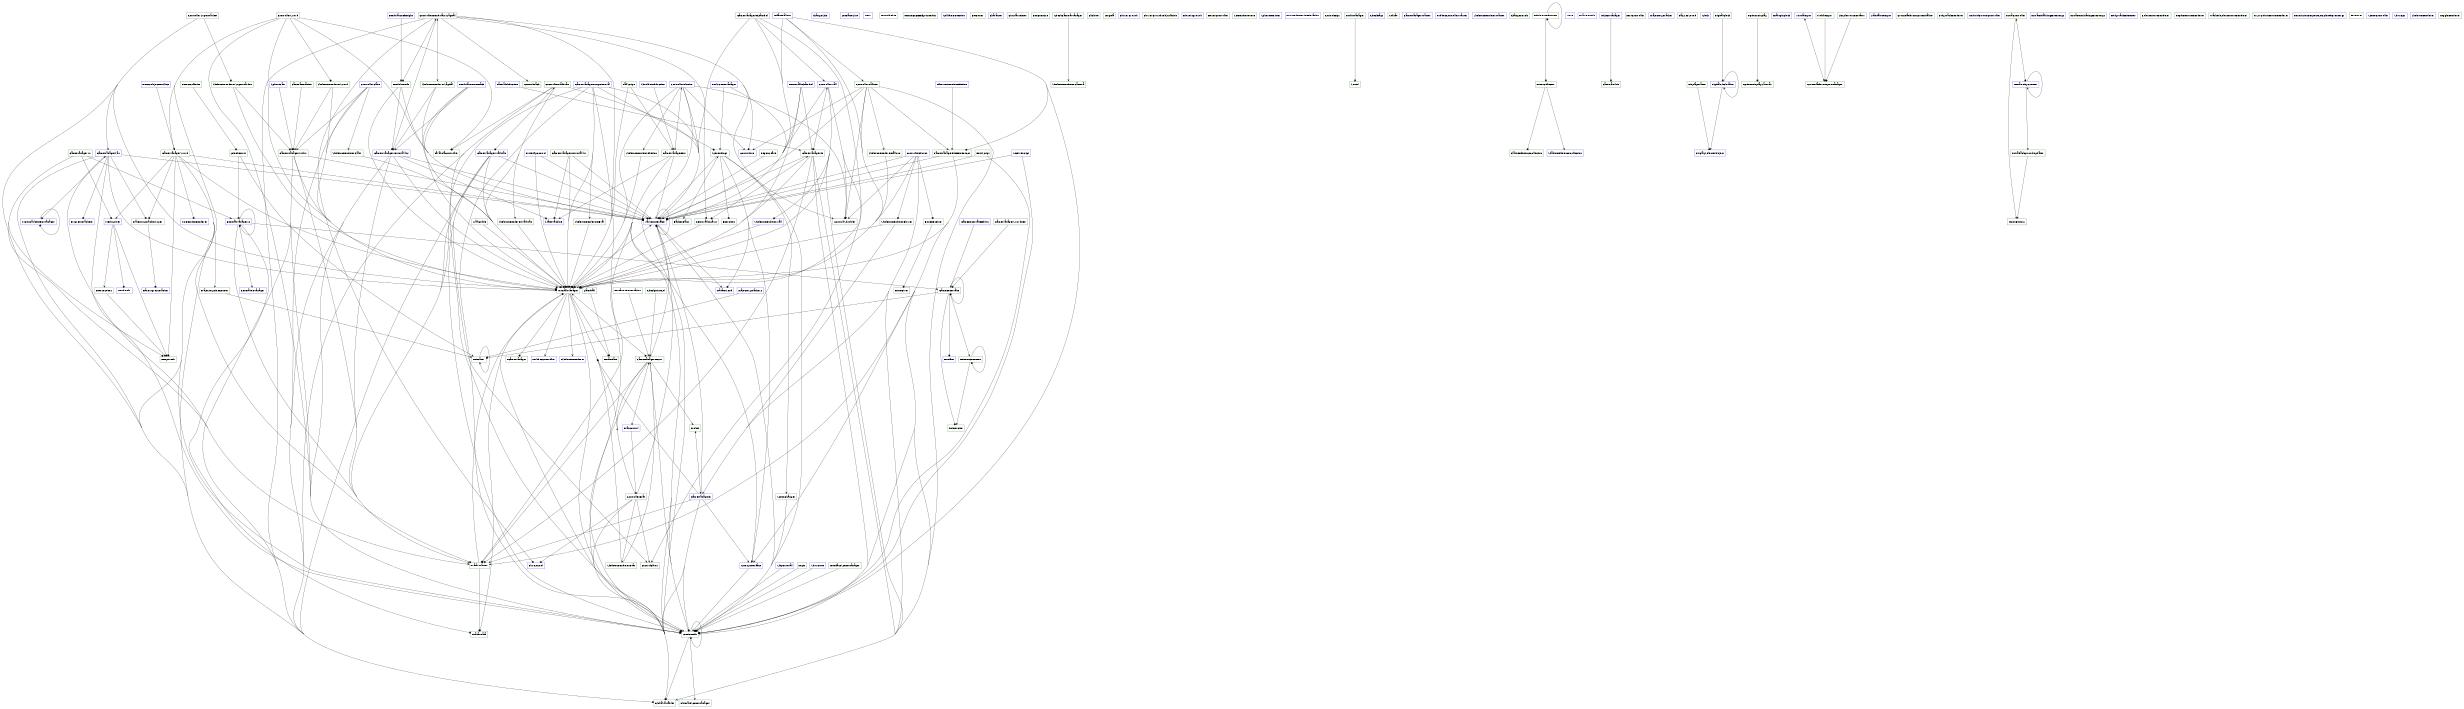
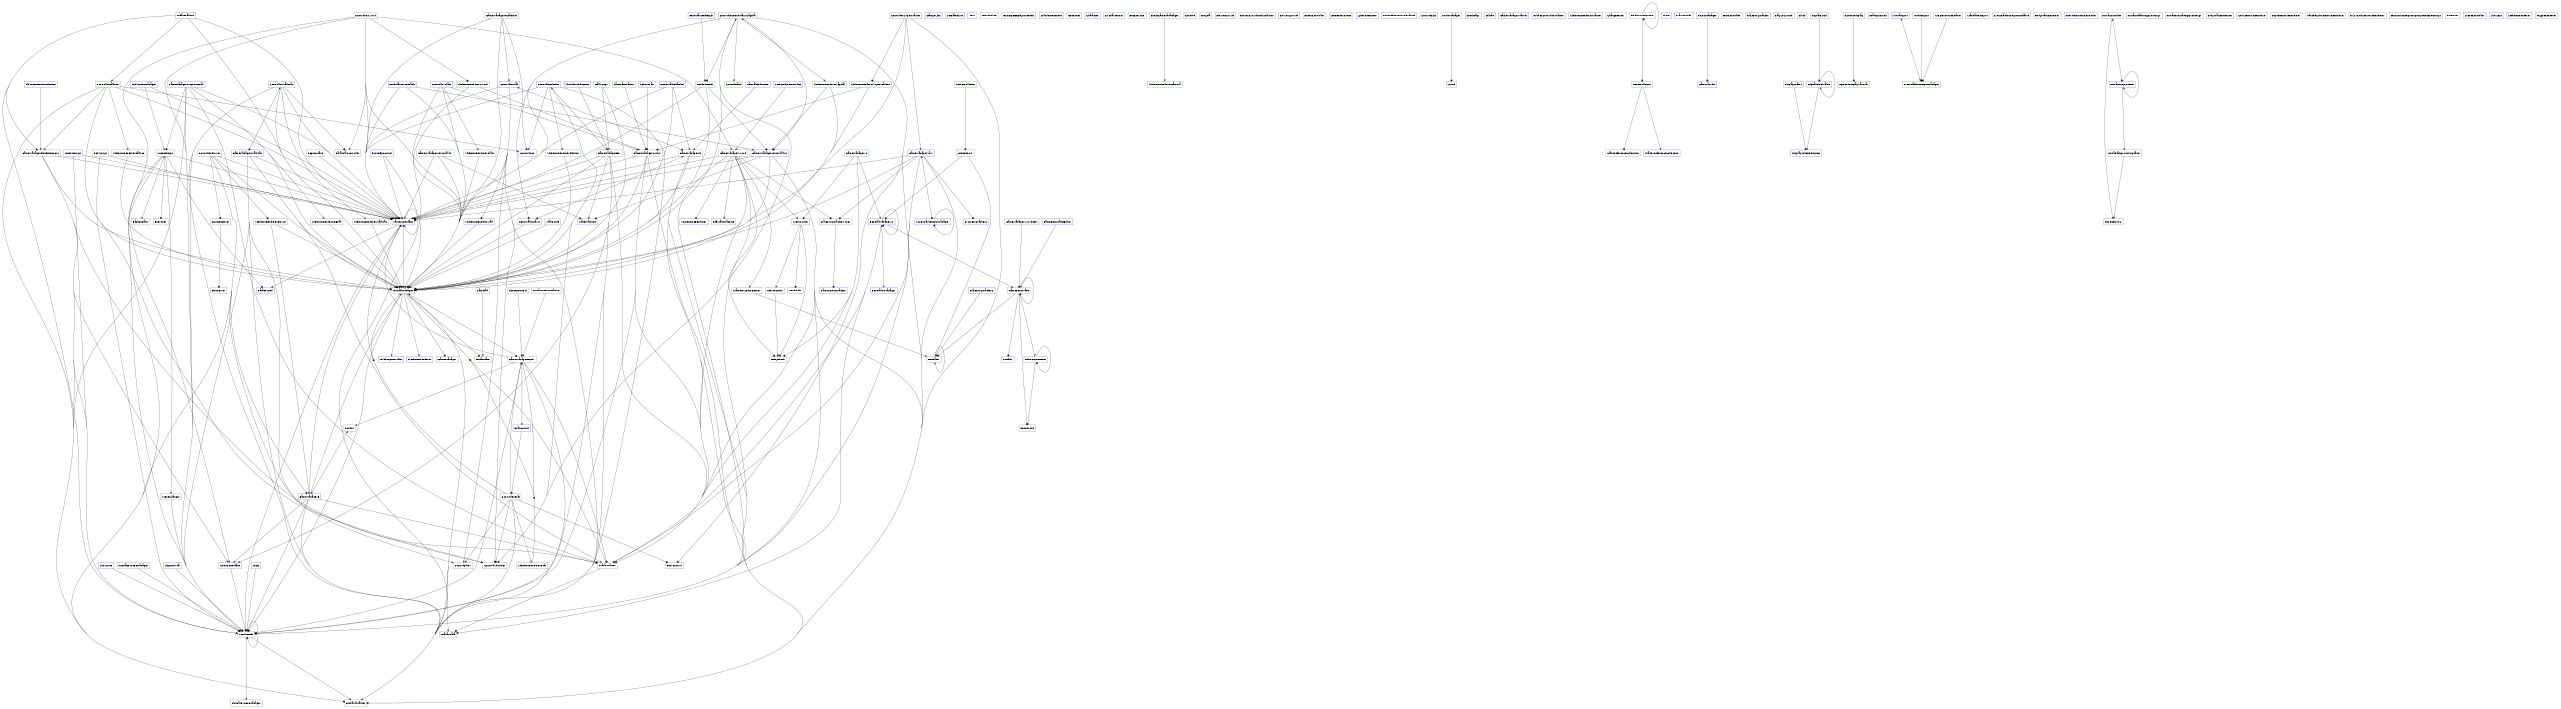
(1611, 84) -> (1707, 84)
none -> (724, 222)
none -> (503, 530)
